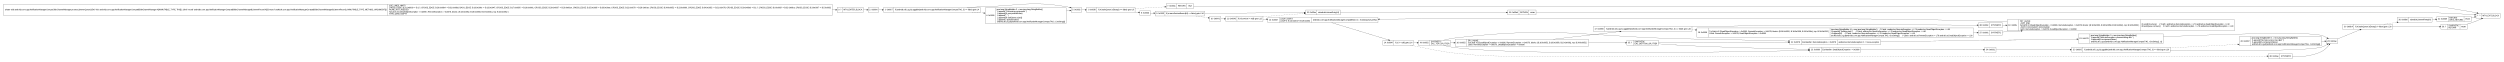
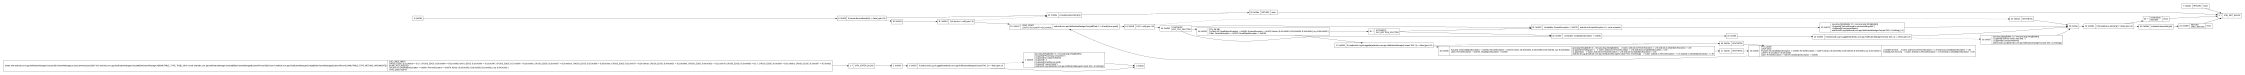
(1111, 10) -> none
